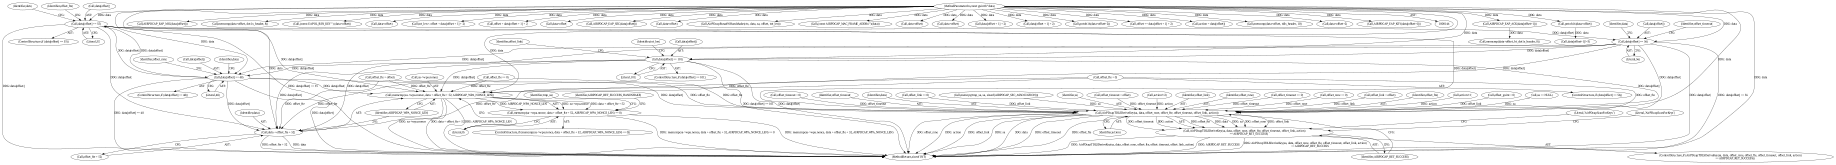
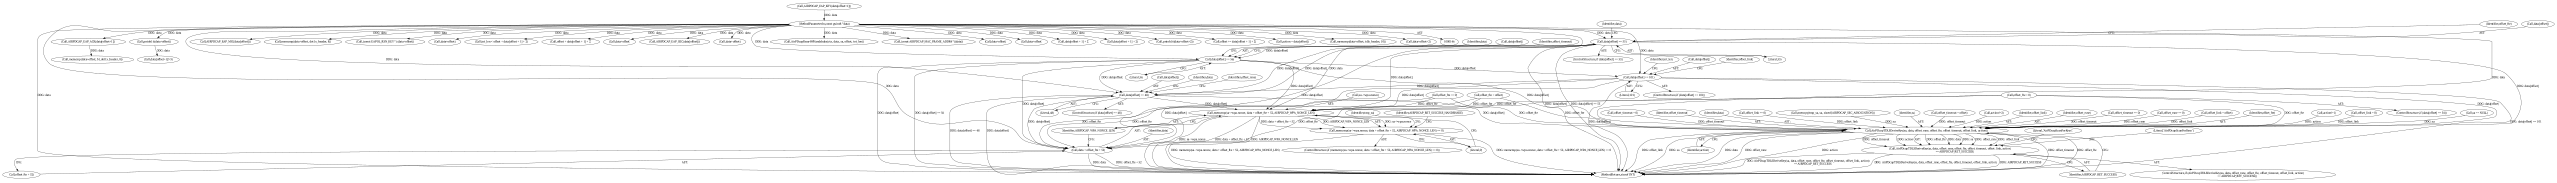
(1251, 12) -> (824, 14)
(1501, 95) -> (2364, 113)
